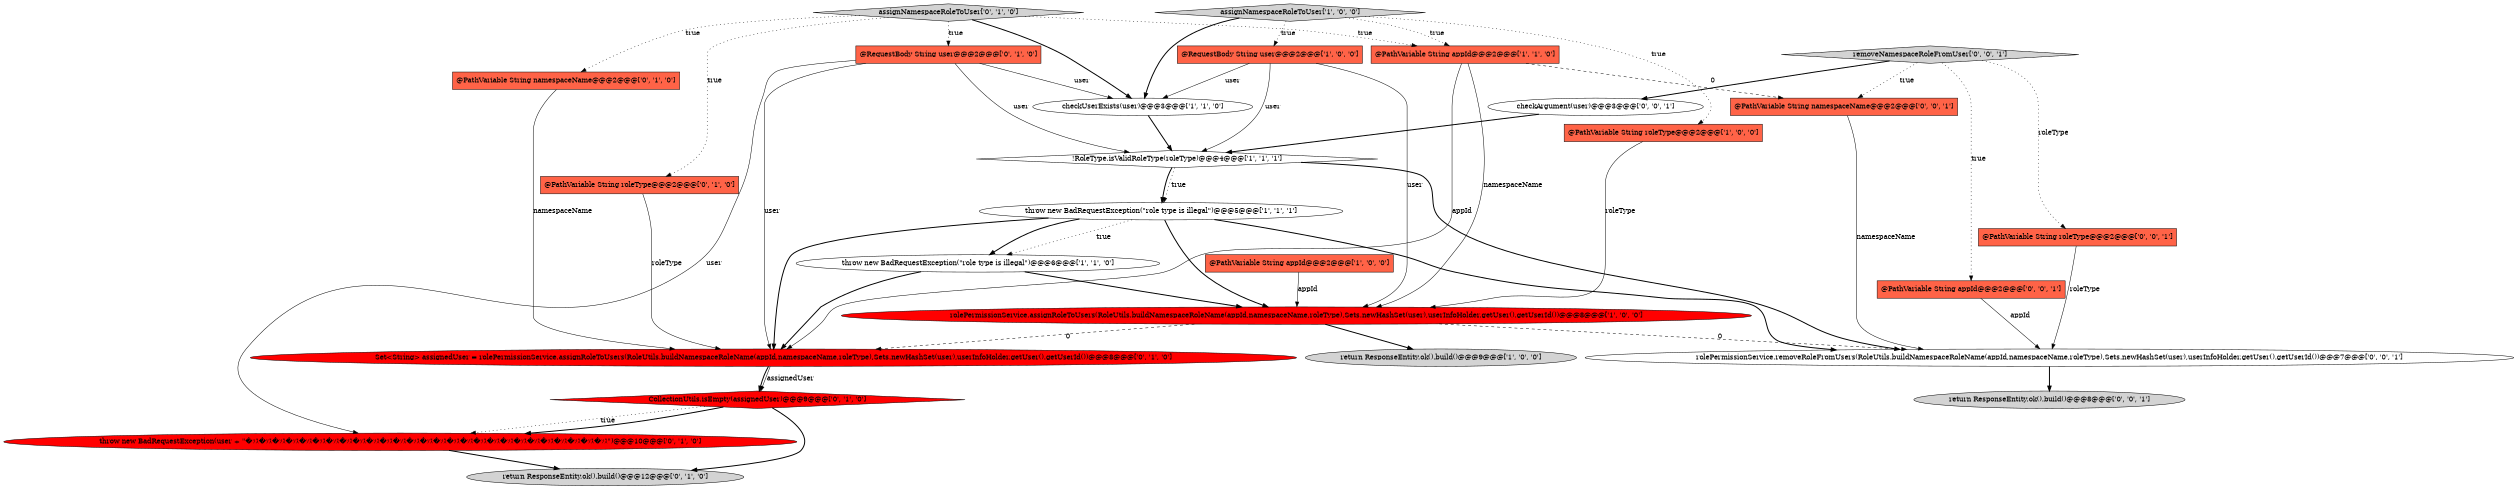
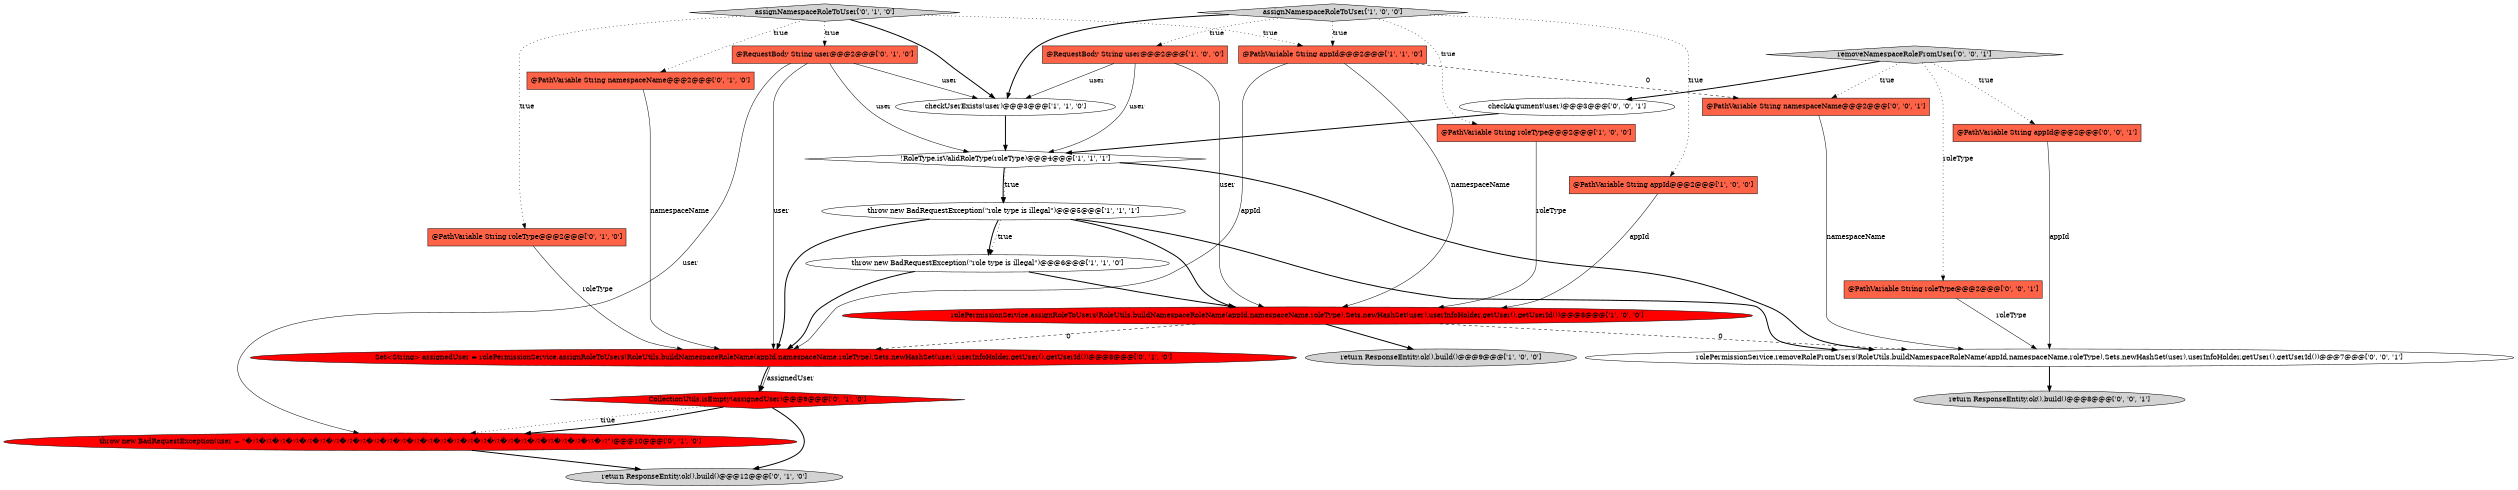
none -> (1623, 30)
